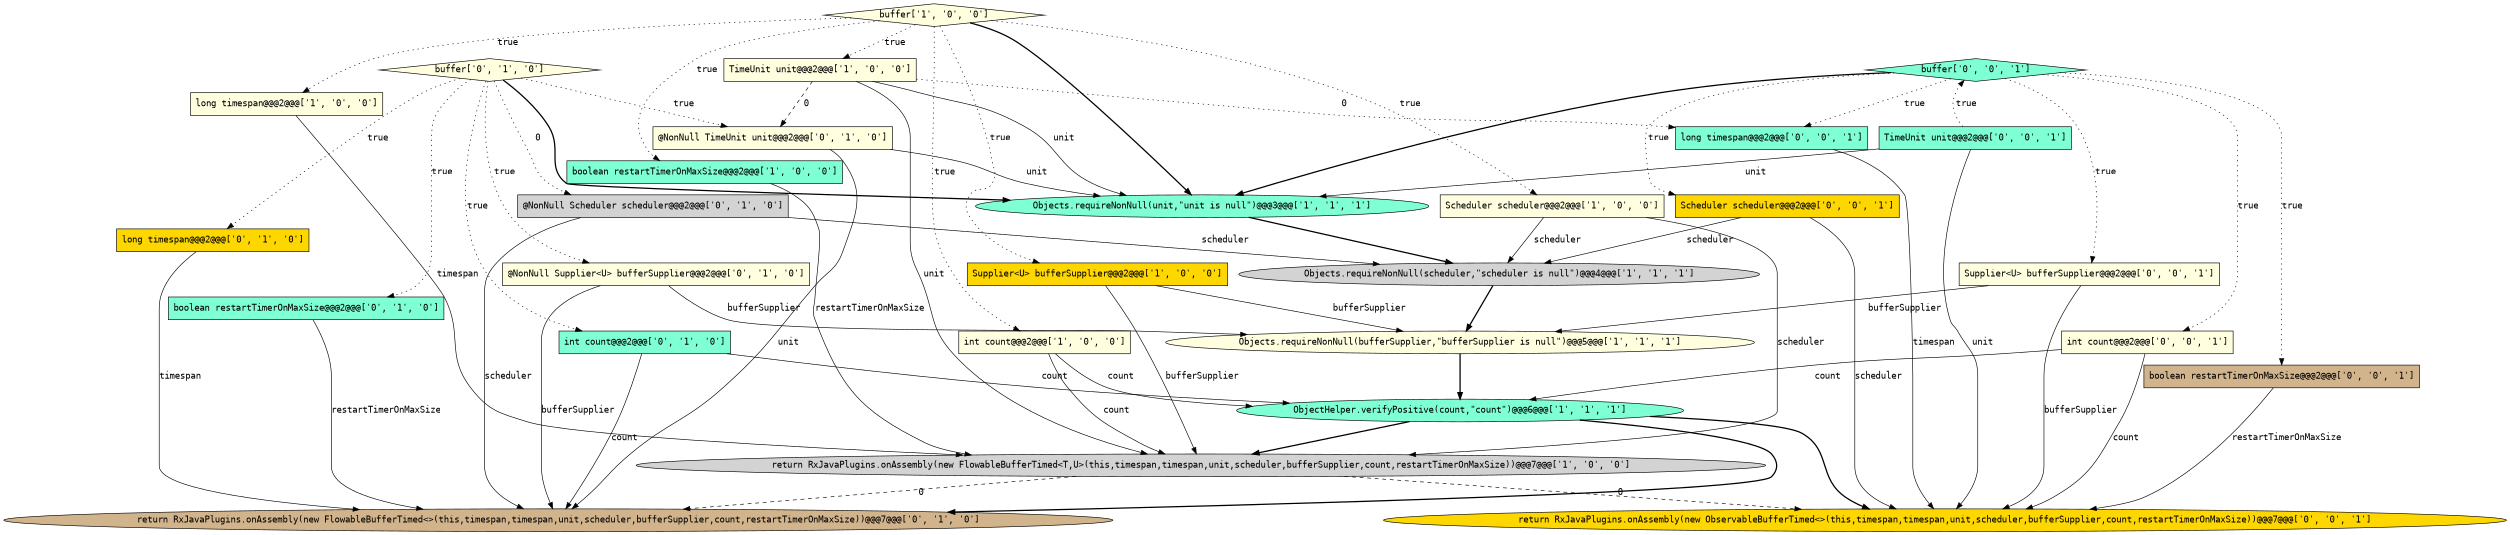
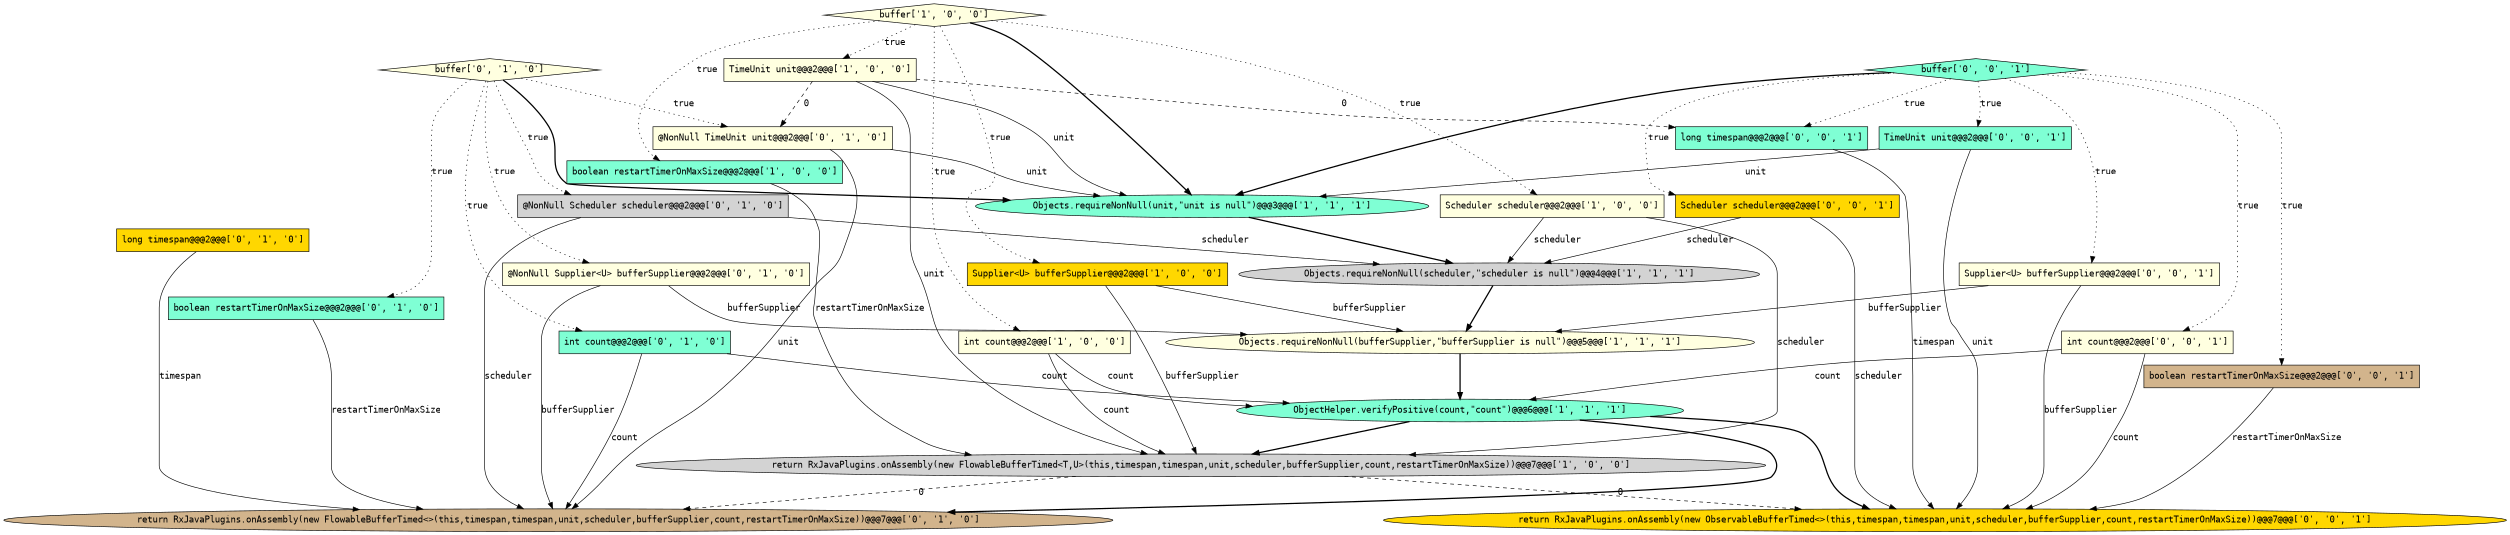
(287, 104) -> none
(1953, 106) -> (1980, 101)
(1292, 112) -> (1292, 112)
(538, 138) -> (538, 138)
(342, 145) -> none
